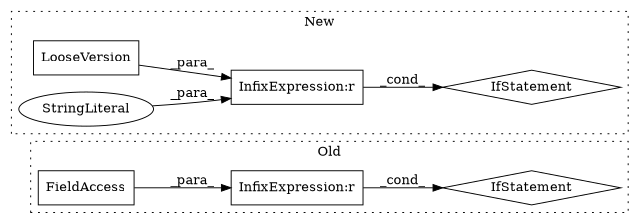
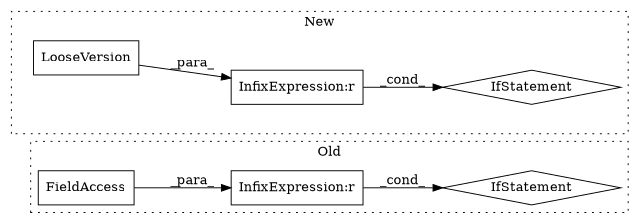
(86, 109) -> none
